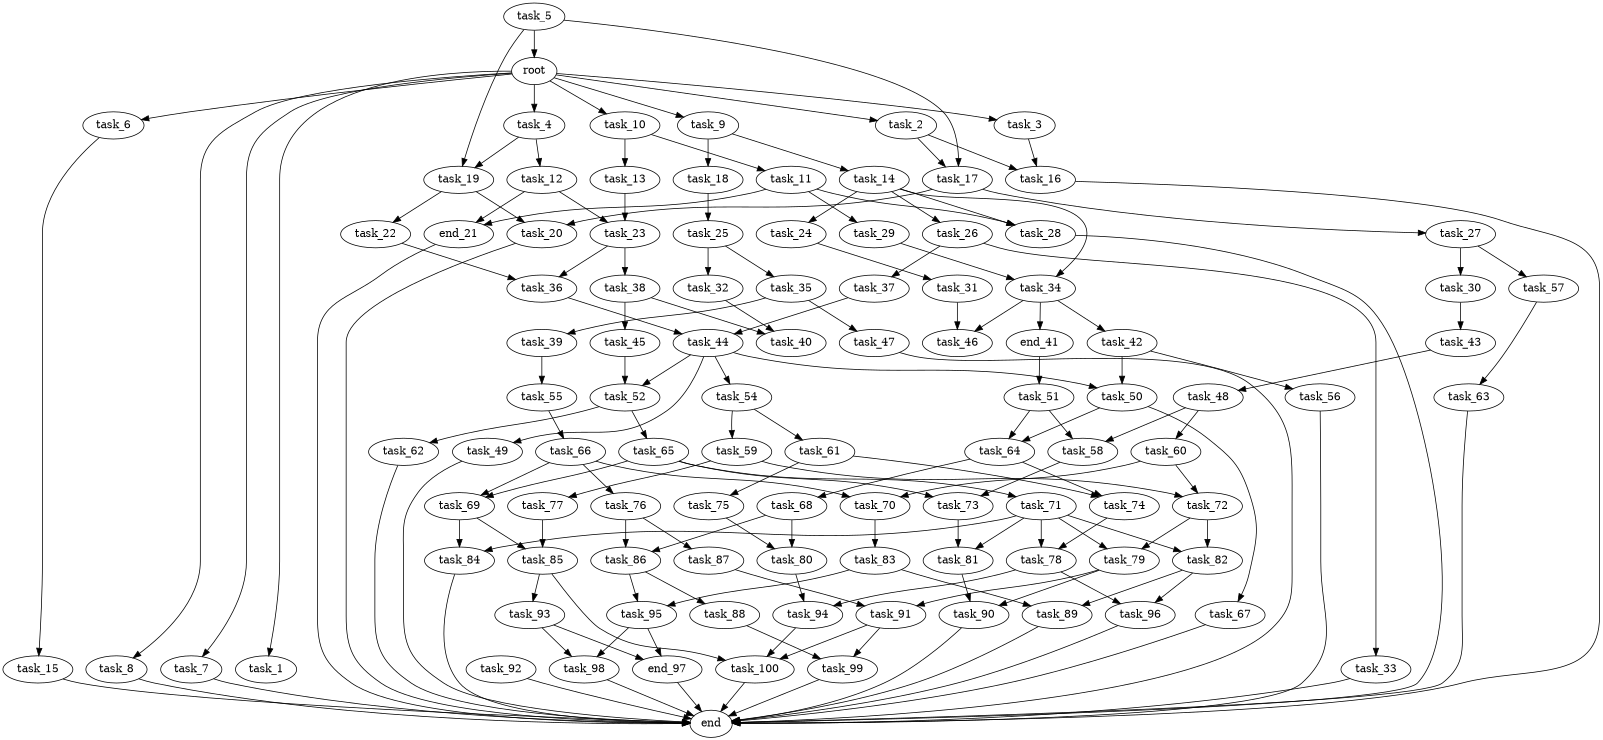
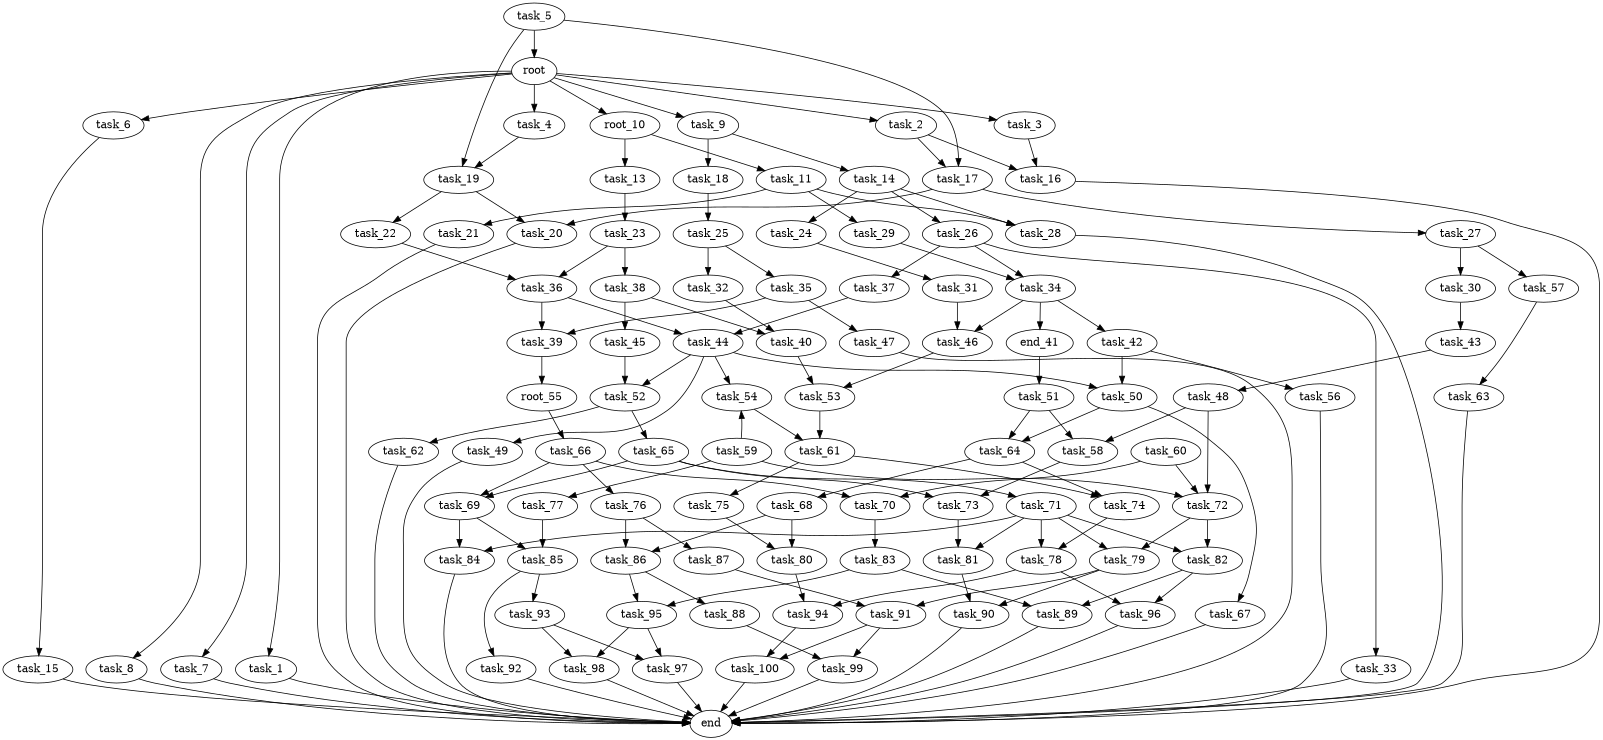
(625, 125) -> (625, 125)
(542, 180) -> none
(1011, 200) -> (996, 259)
(459, 234) -> (459, 234)
none -> (542, 312)
(542, 397) -> (542, 397)
none -> (820, 397)
(732, 421) -> (742, 428)
(1190, 421) -> (1208, 448)
(622, 640) -> (487, 603)
(667, 669) -> (667, 669)
none -> (485, 709)
